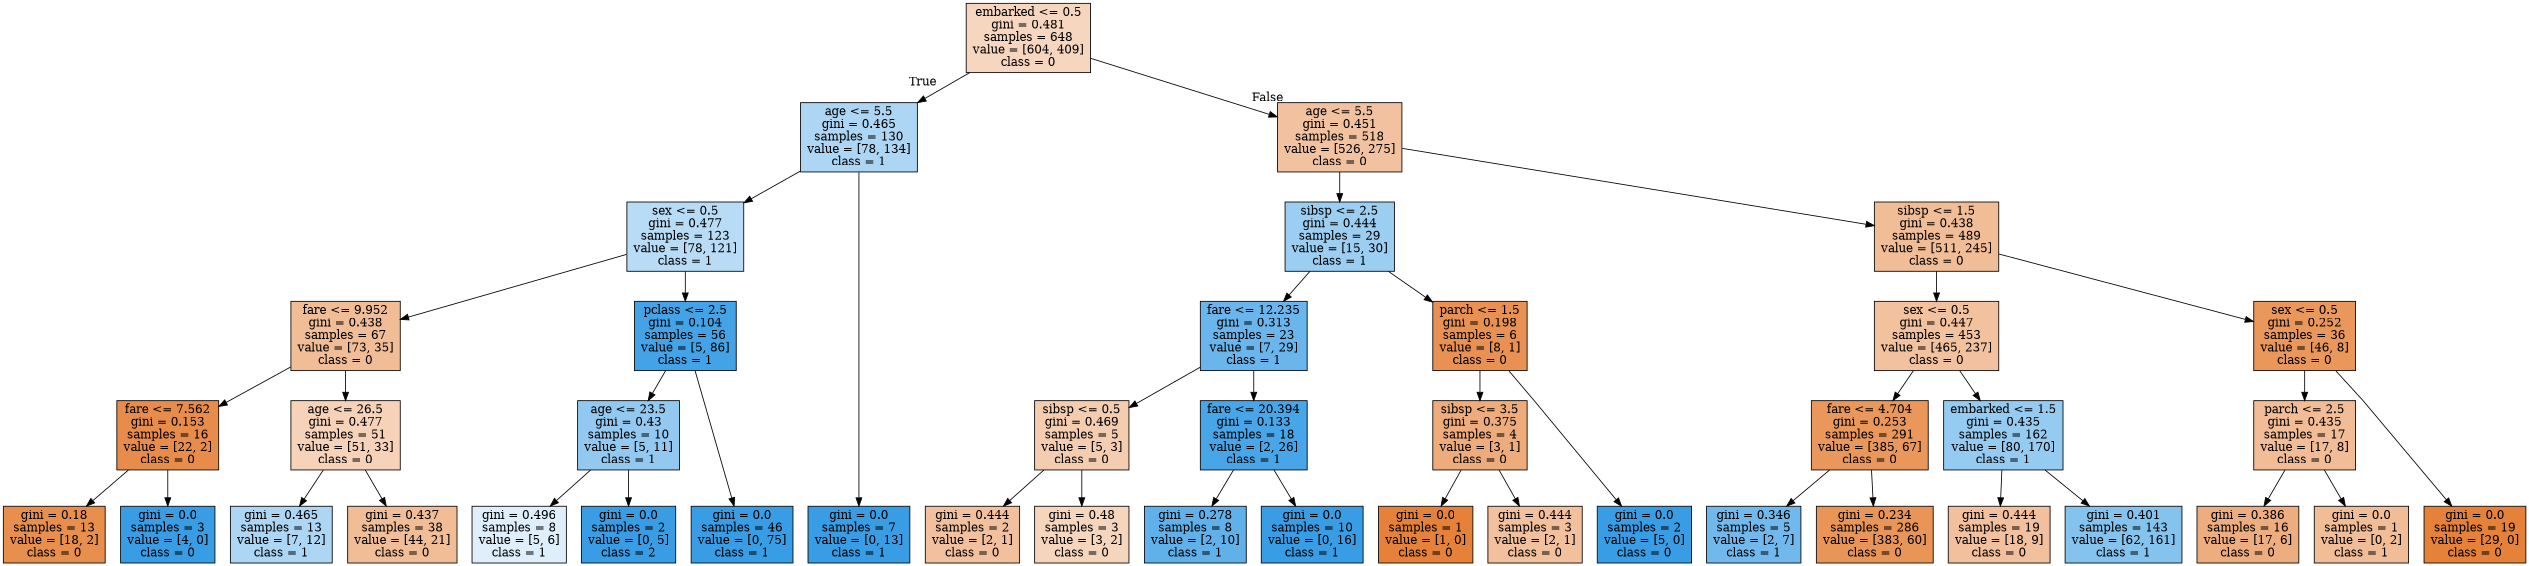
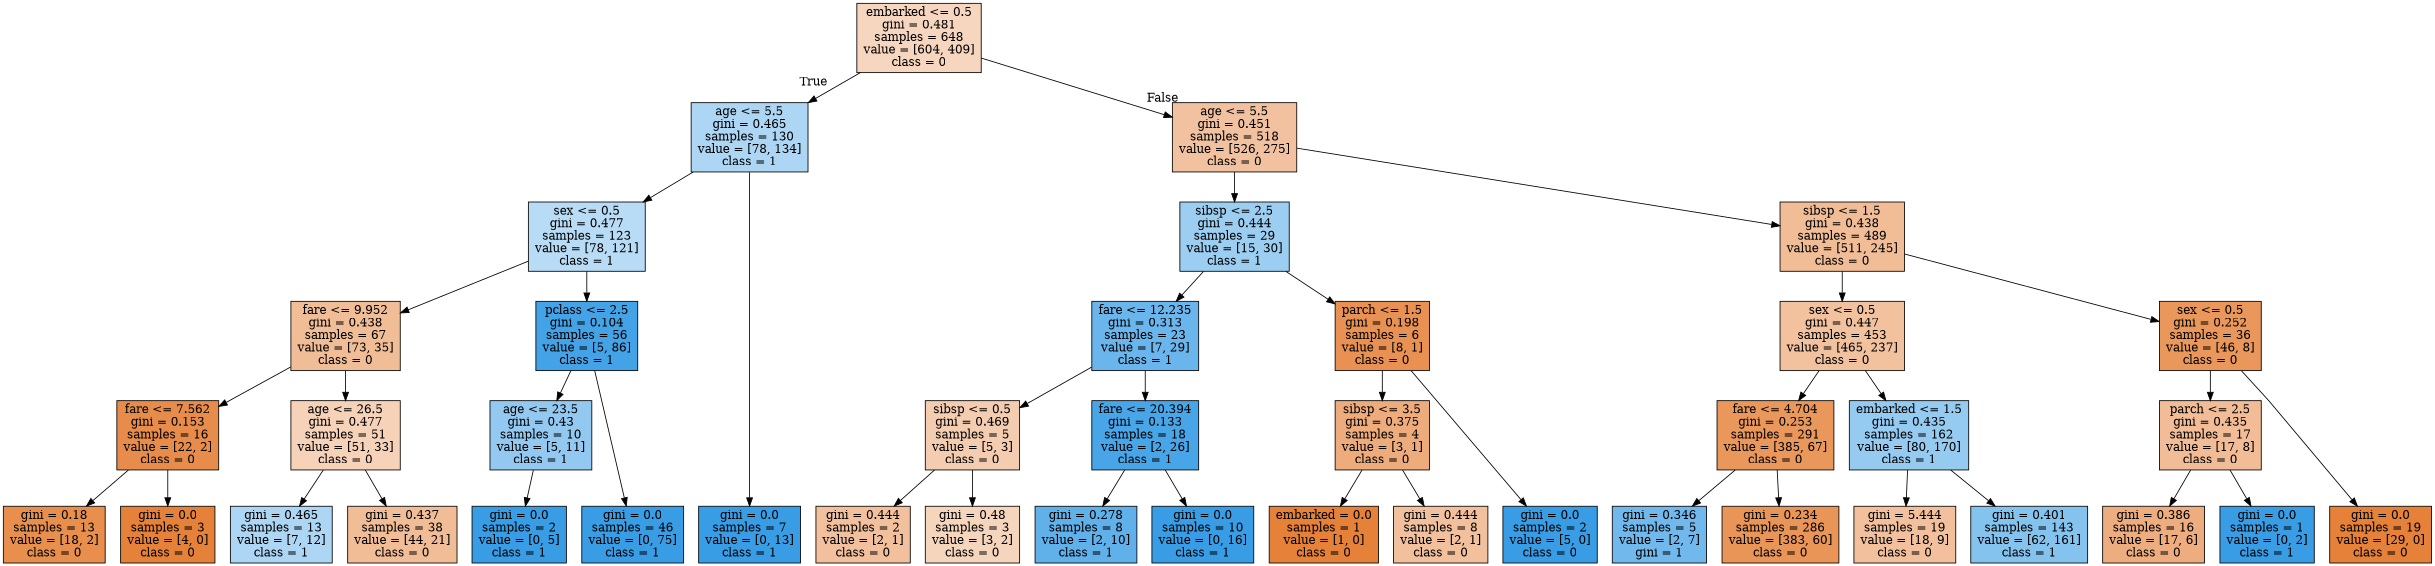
(168, 535) -> (168, 535)
(519, 535) -> none
(629, 535) -> (519, 535)
(1426, 535) -> (1324, 535)
(1535, 535) -> (1441, 535)
(1754, 535) -> (1659, 535)
(1999, 535) -> (1905, 535)
(2361, 535) -> (2267, 535)
